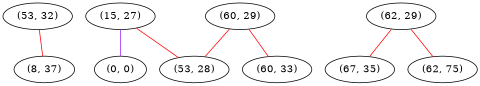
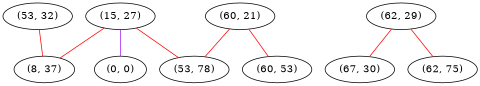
(240, 16) -> (240, 16)
none -> (82, 43)
(194, 69) -> (194, 69)
(277, 69) -> (277, 69)
(360, 69) -> (360, 69)
